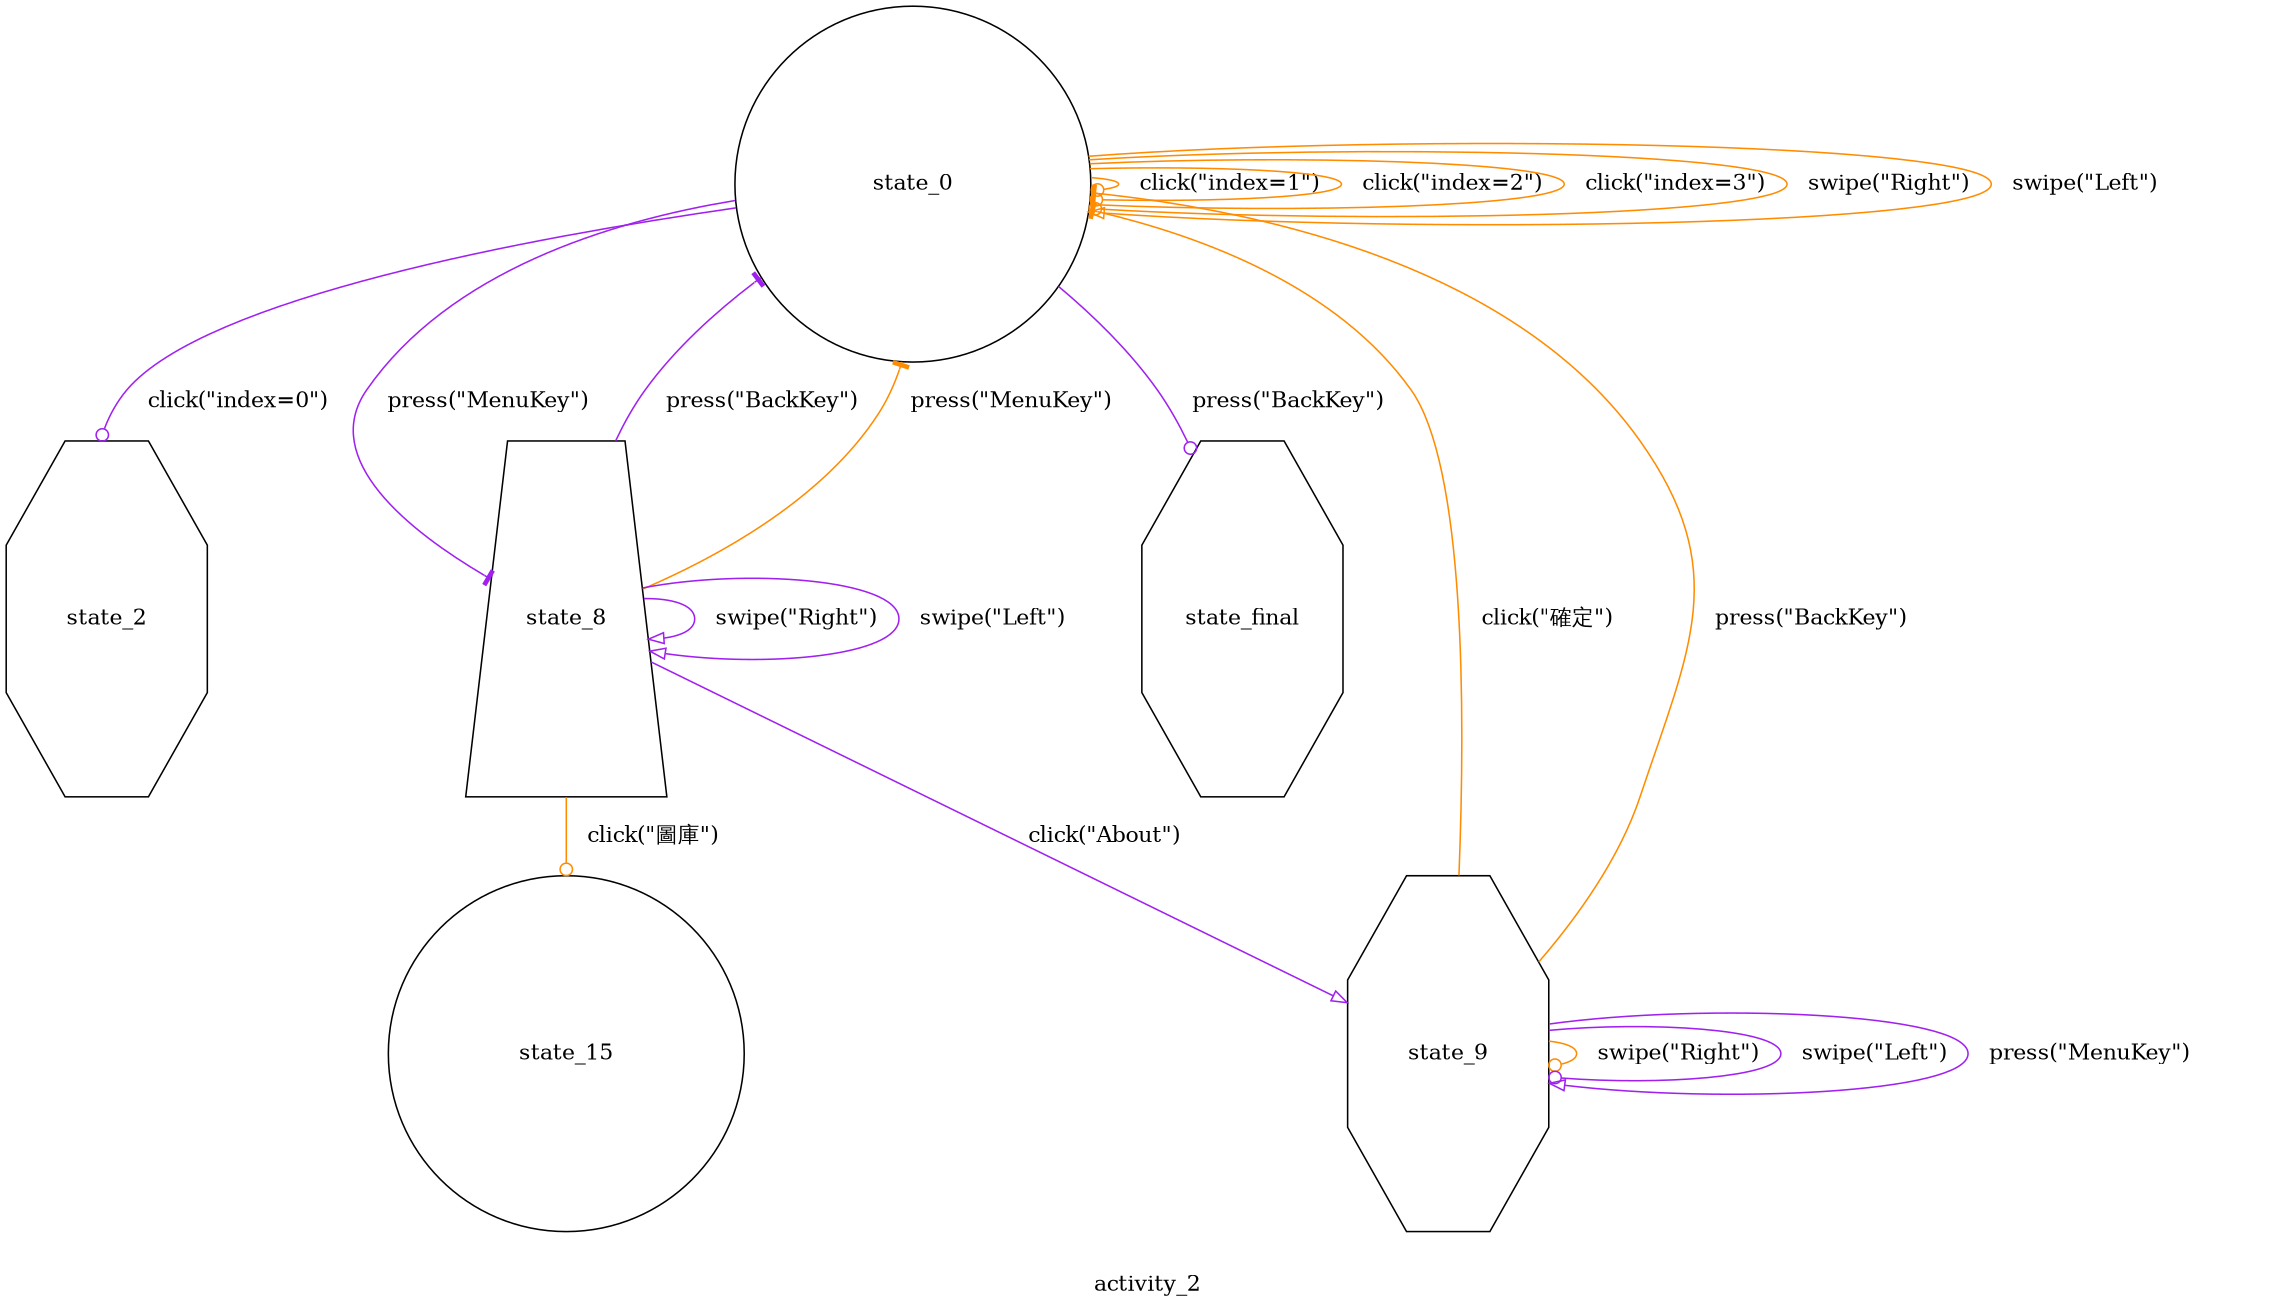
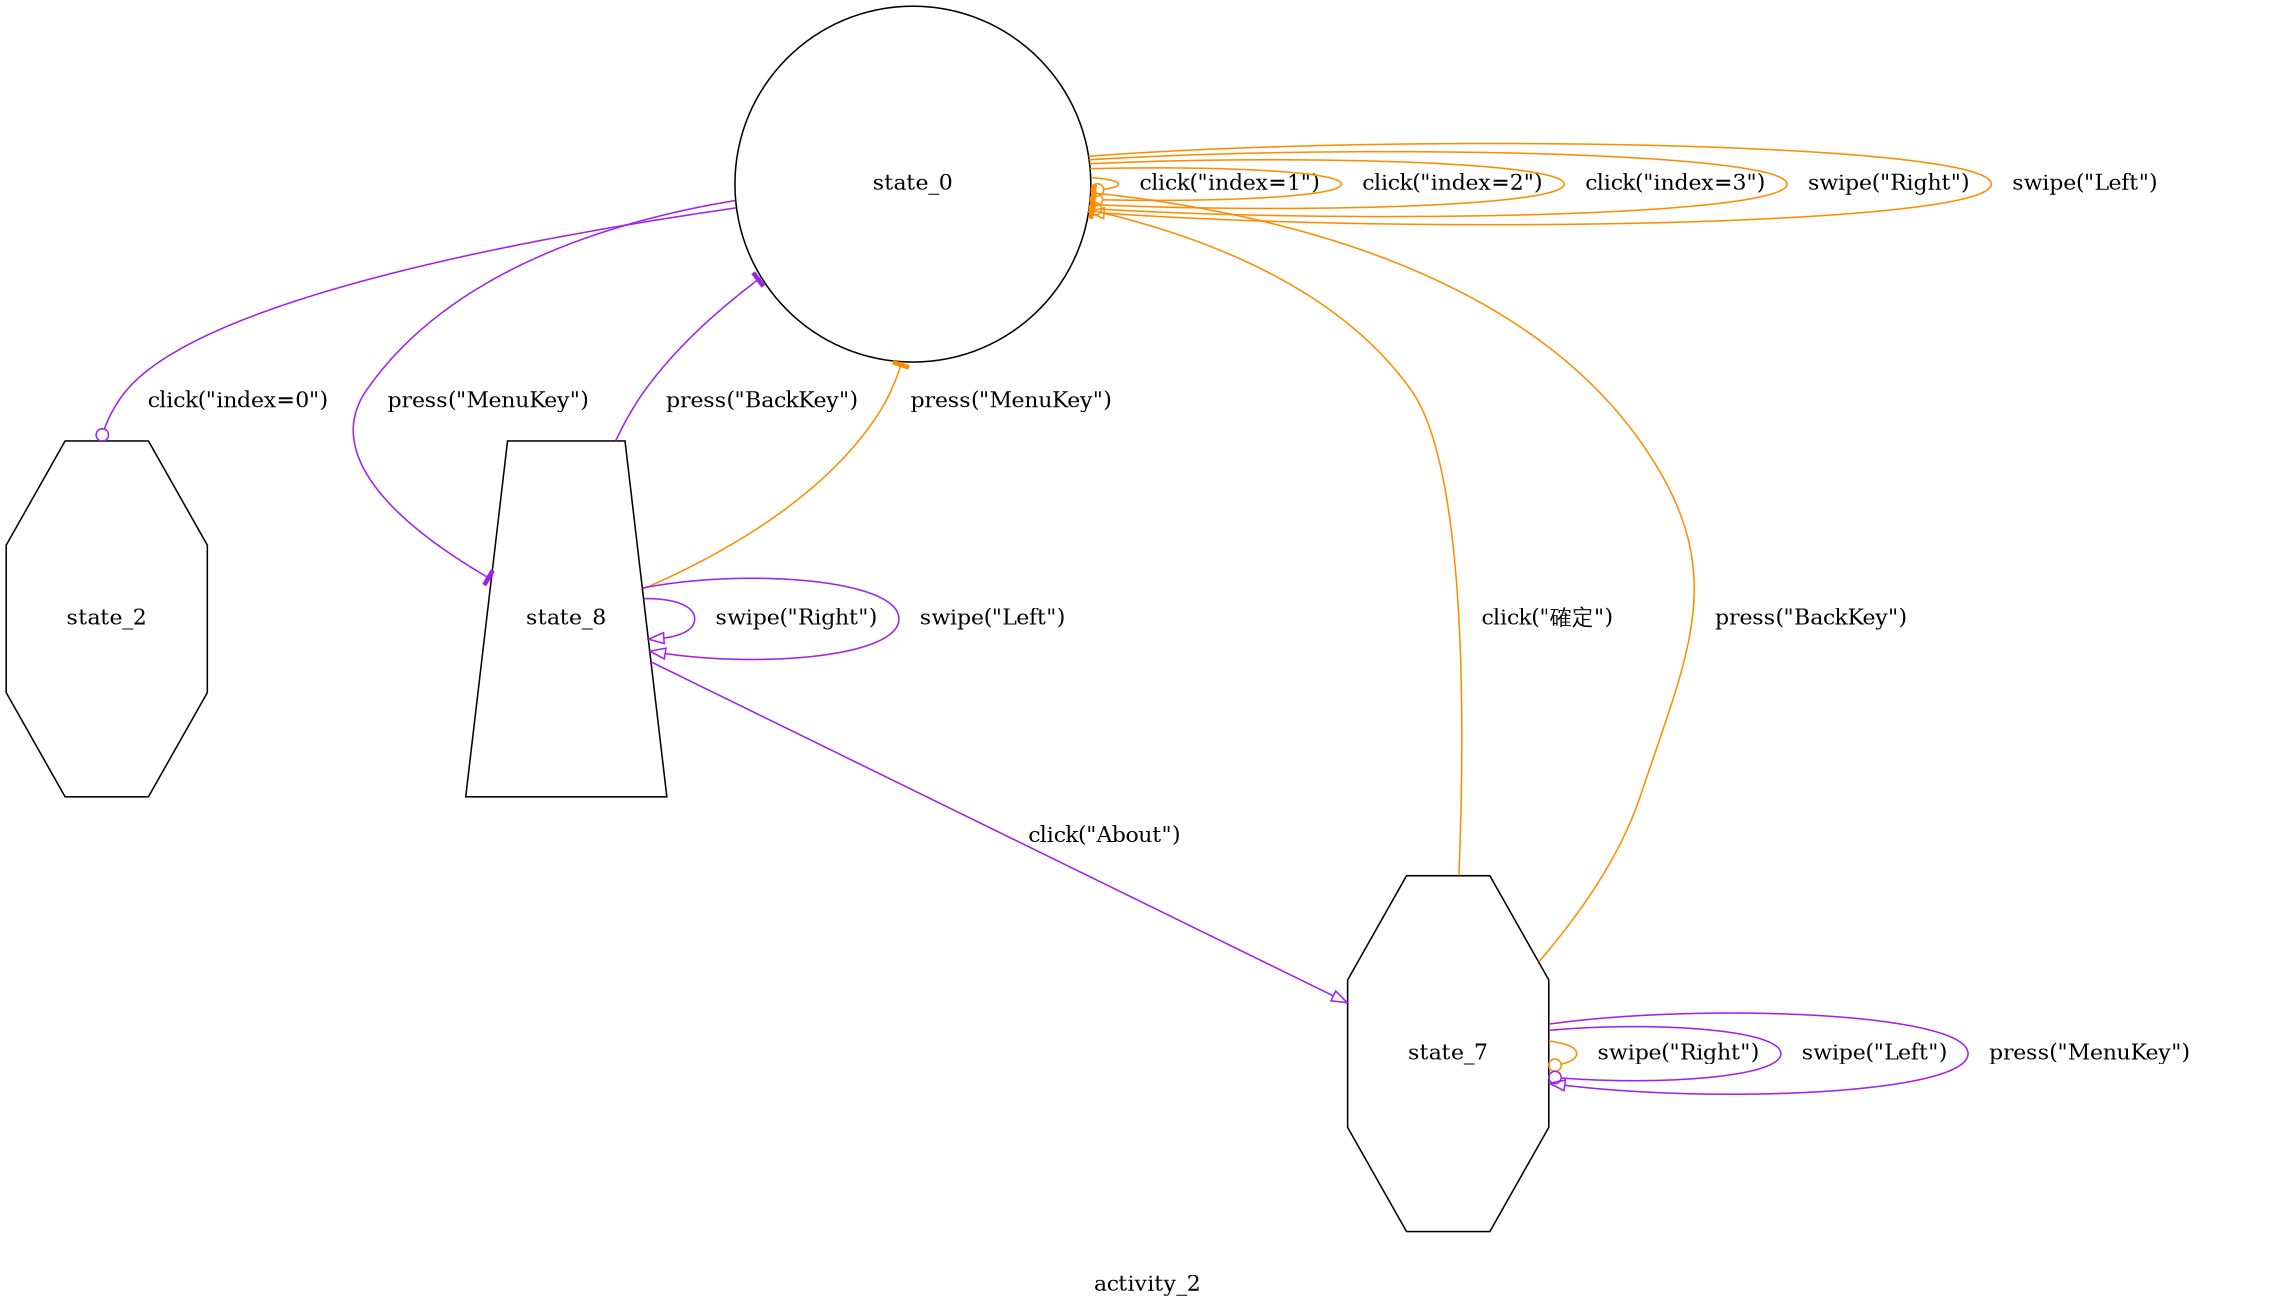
(1242, 619) -> none
(566, 1054) -> none
(1448, 1054) -> (1448, 1054)
